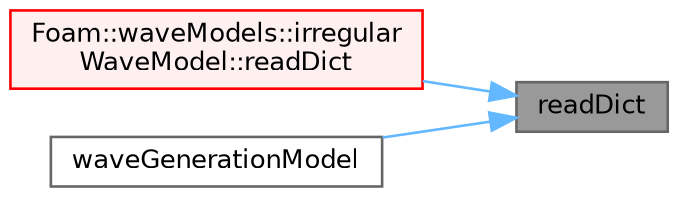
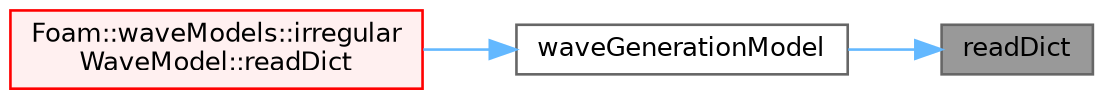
(456, 86) -> (456, 50)
